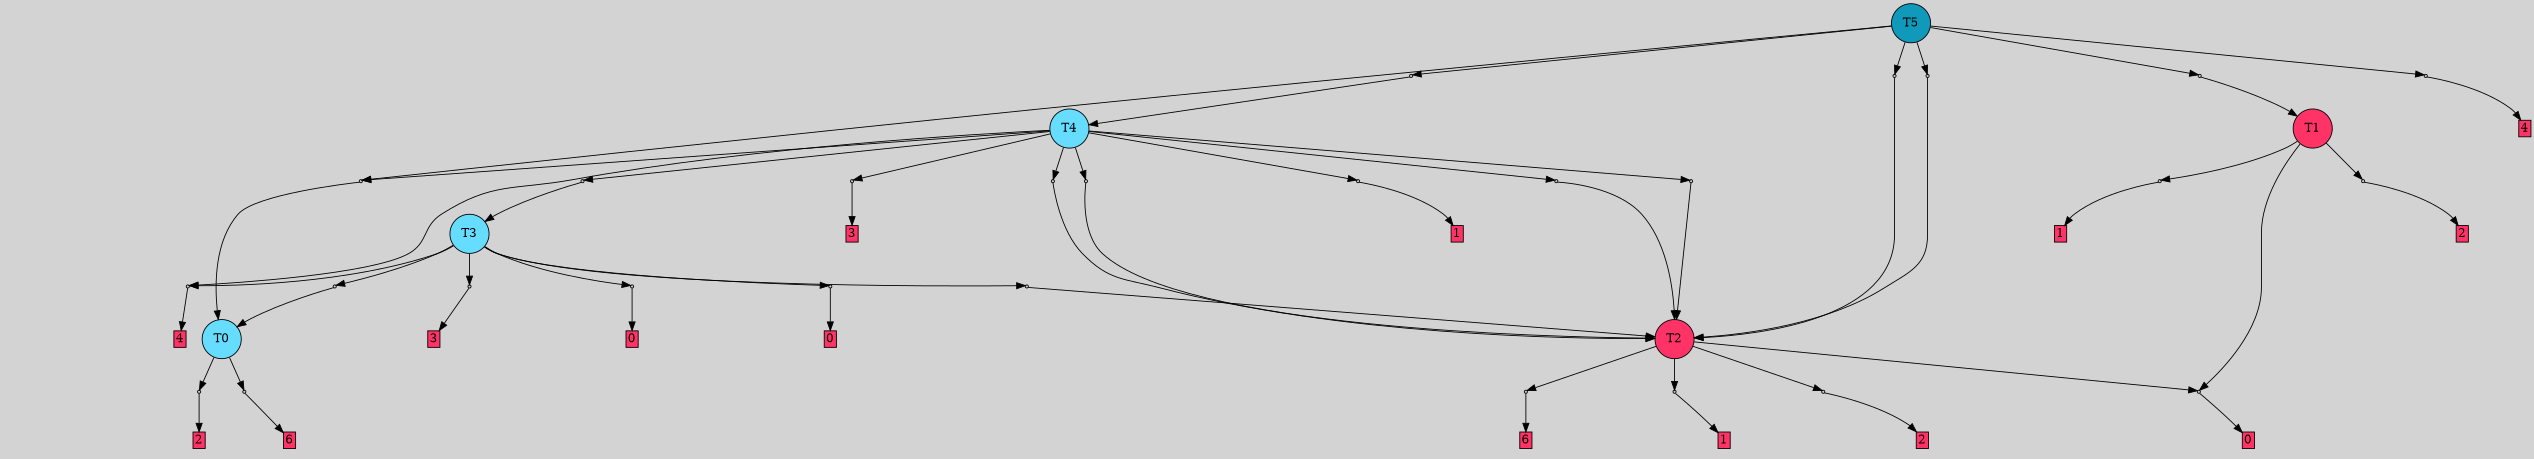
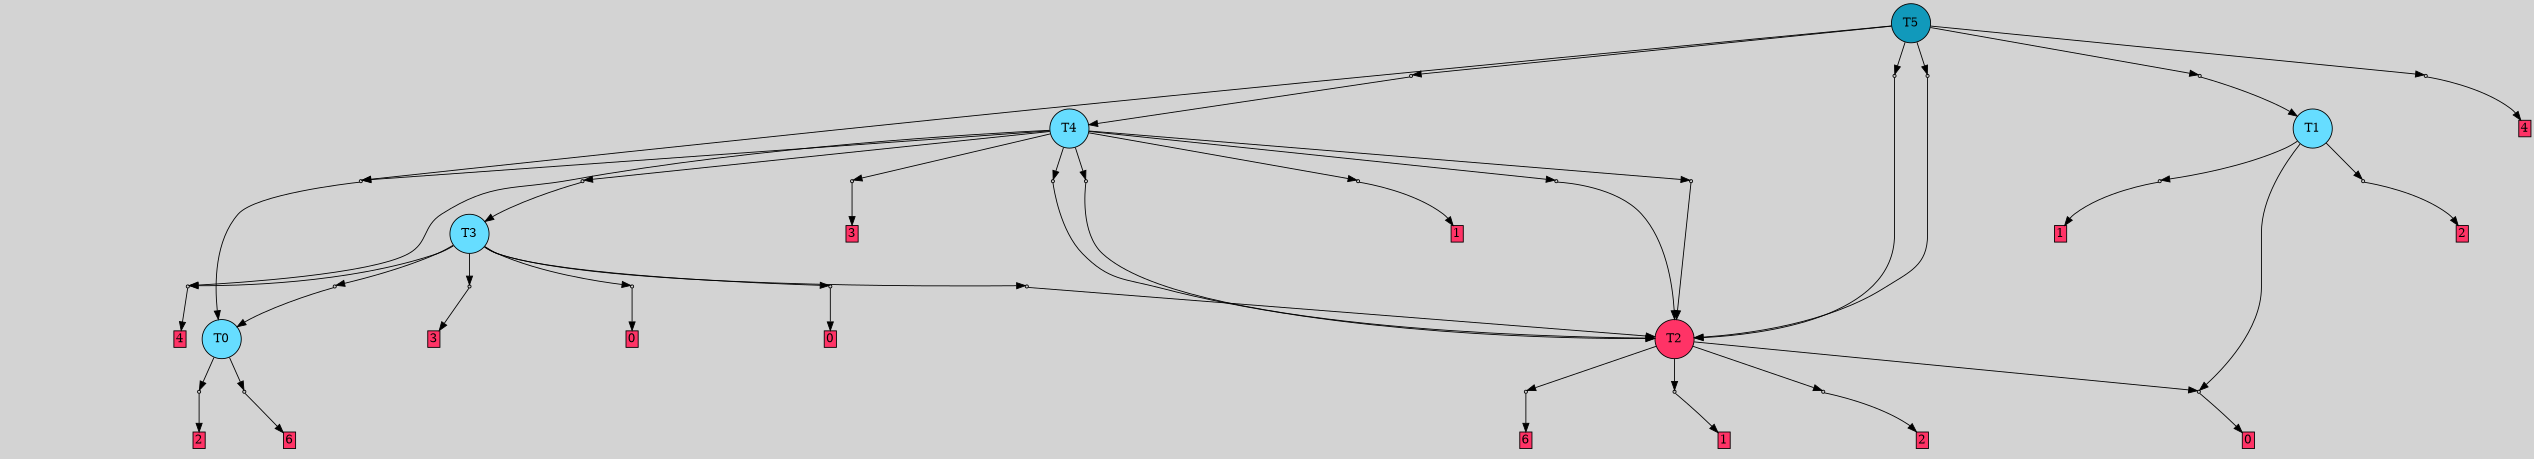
(2313, 129) -> (2313, 129)
